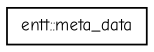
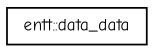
(77, 26) -> (77, 26)
